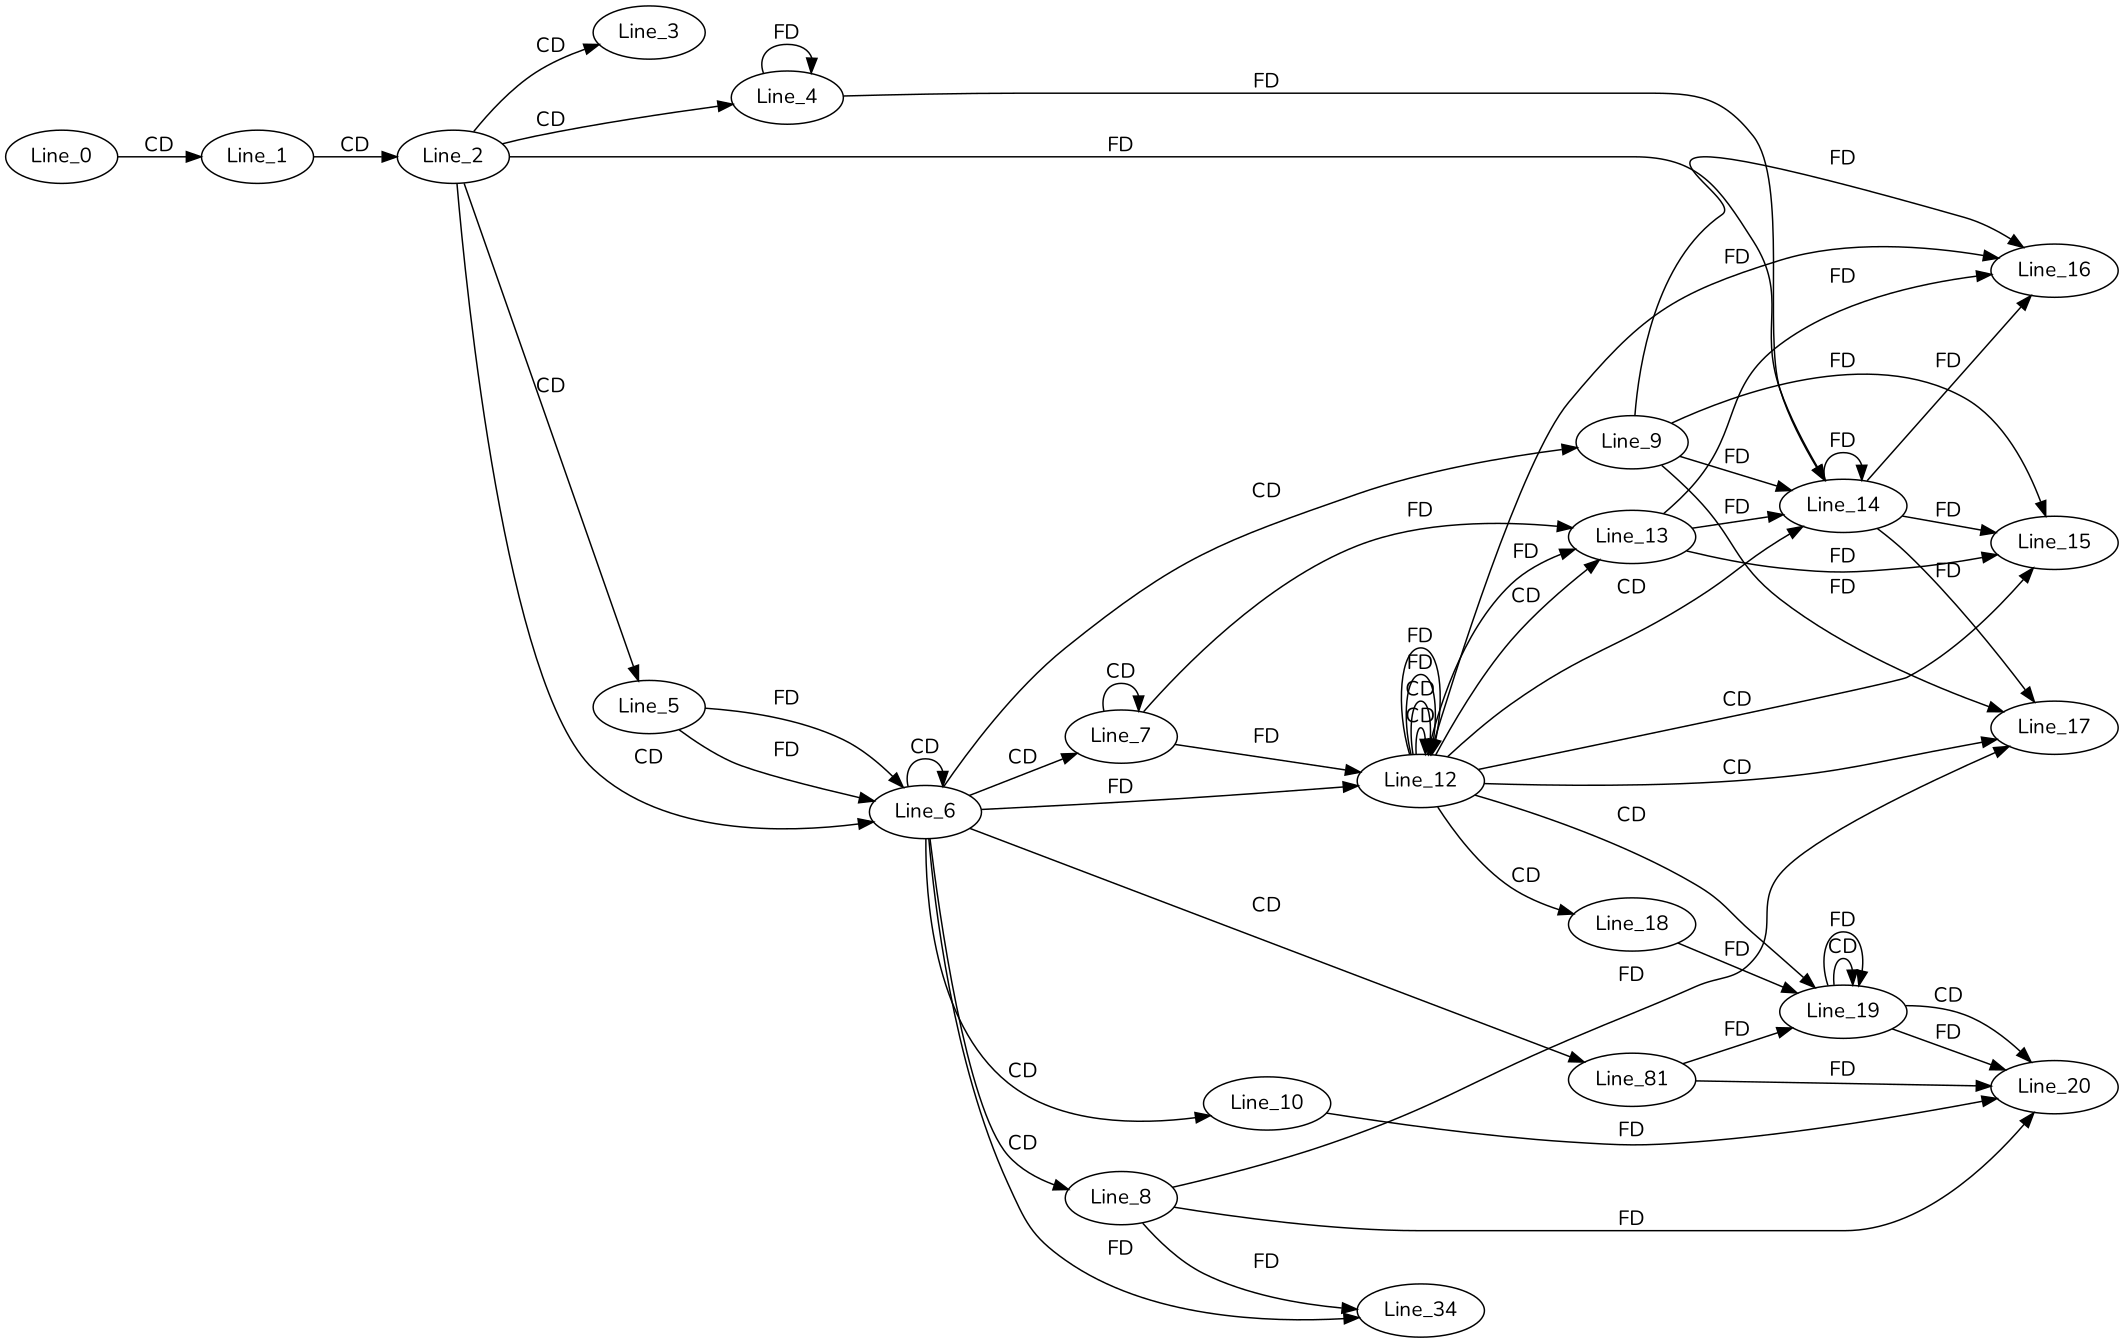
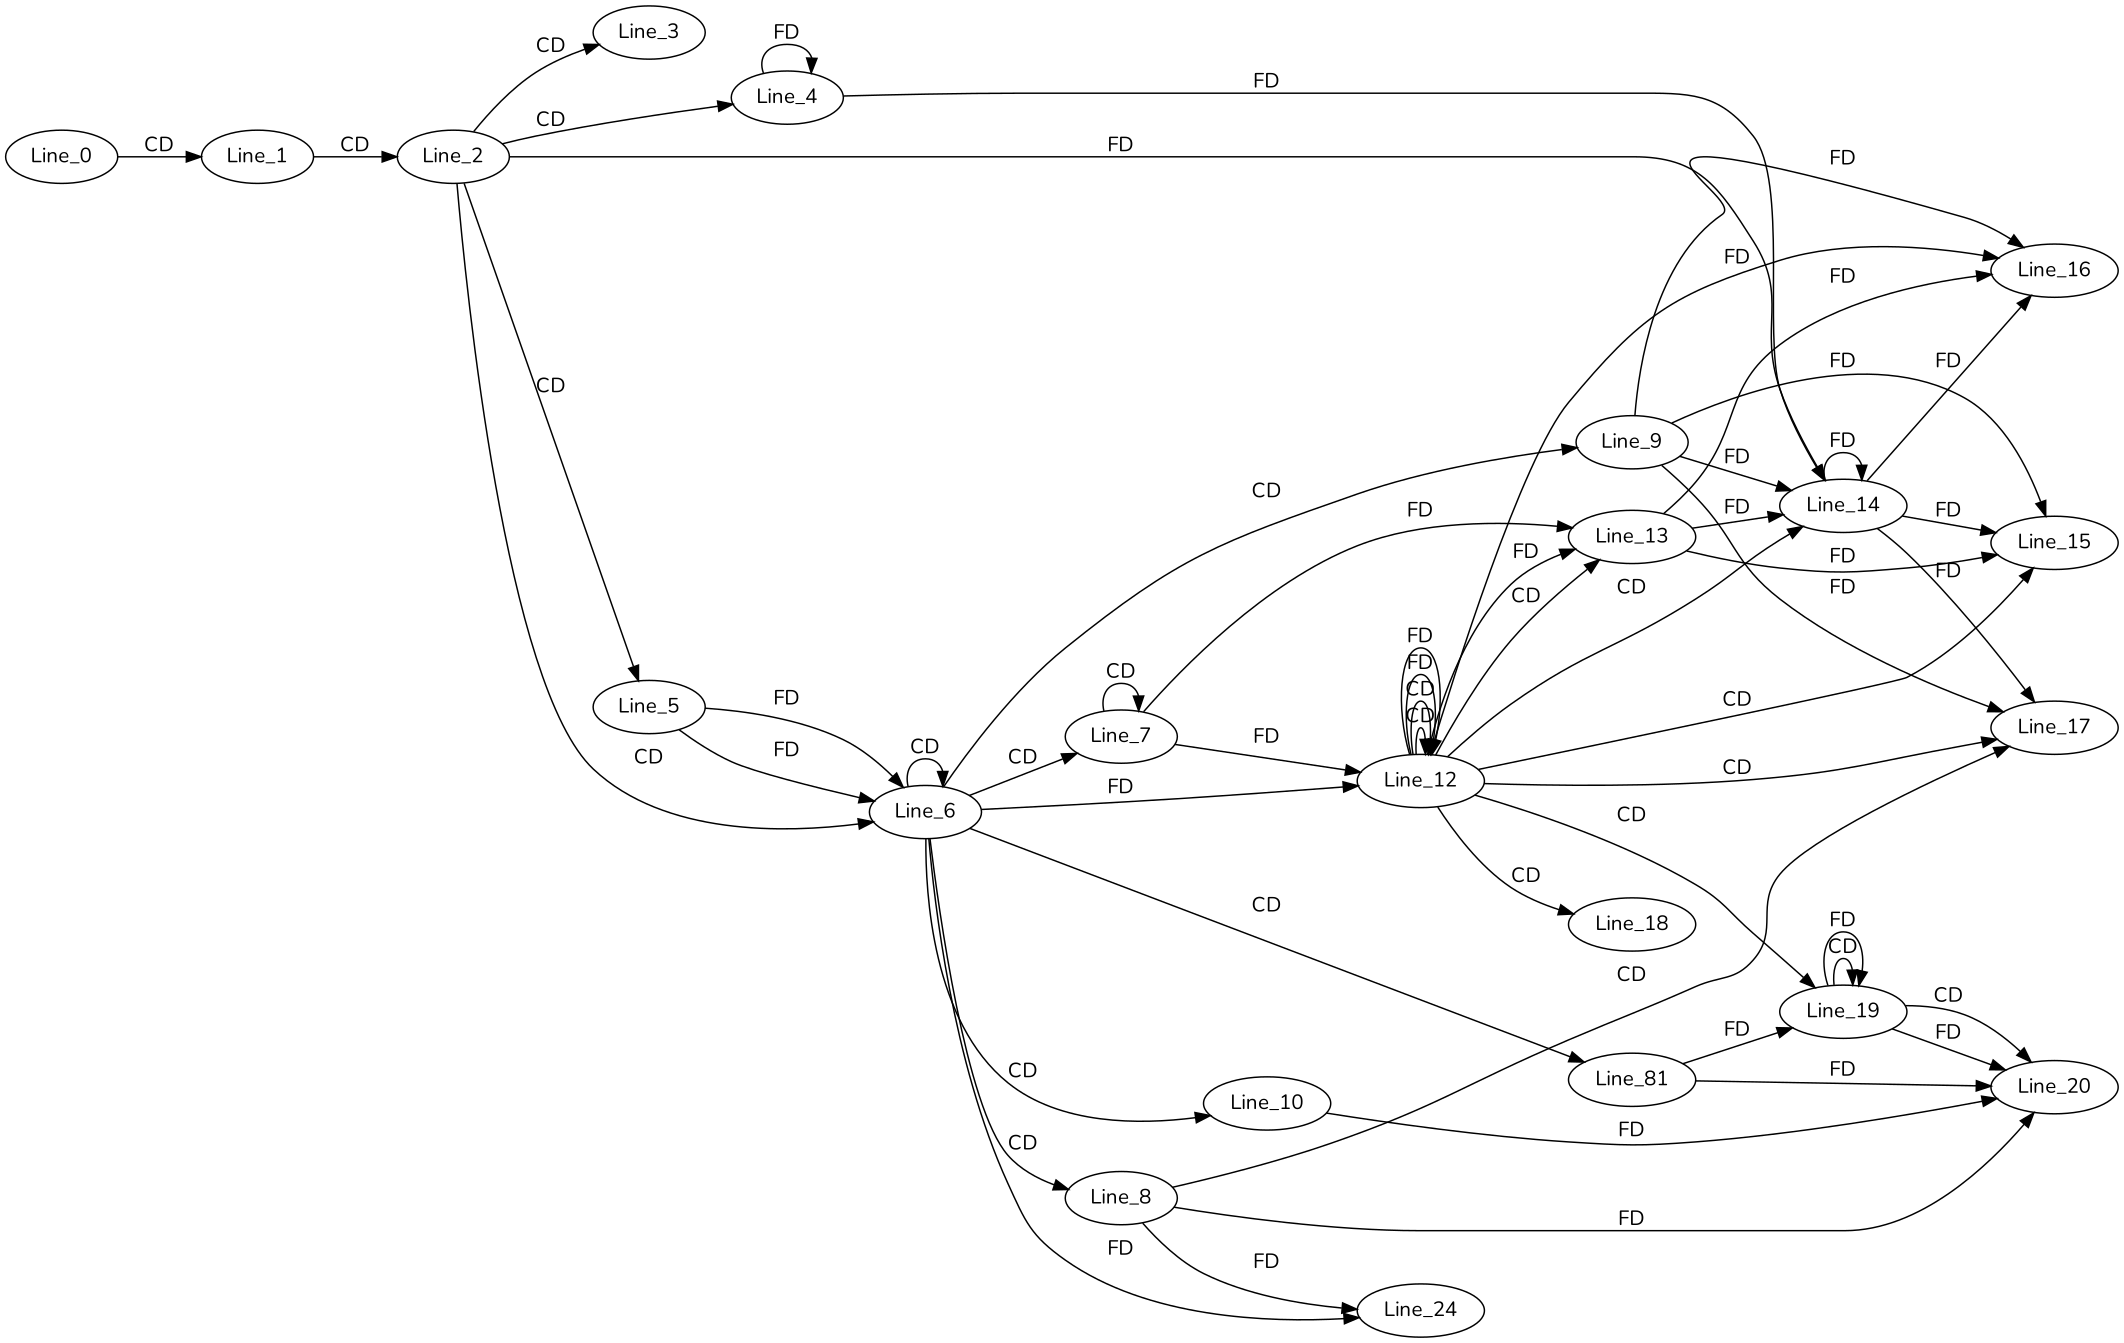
(1731, 965) -> none
(1632, 976) -> (1632, 976)
(1421, 1311) -> (1421, 1311)
